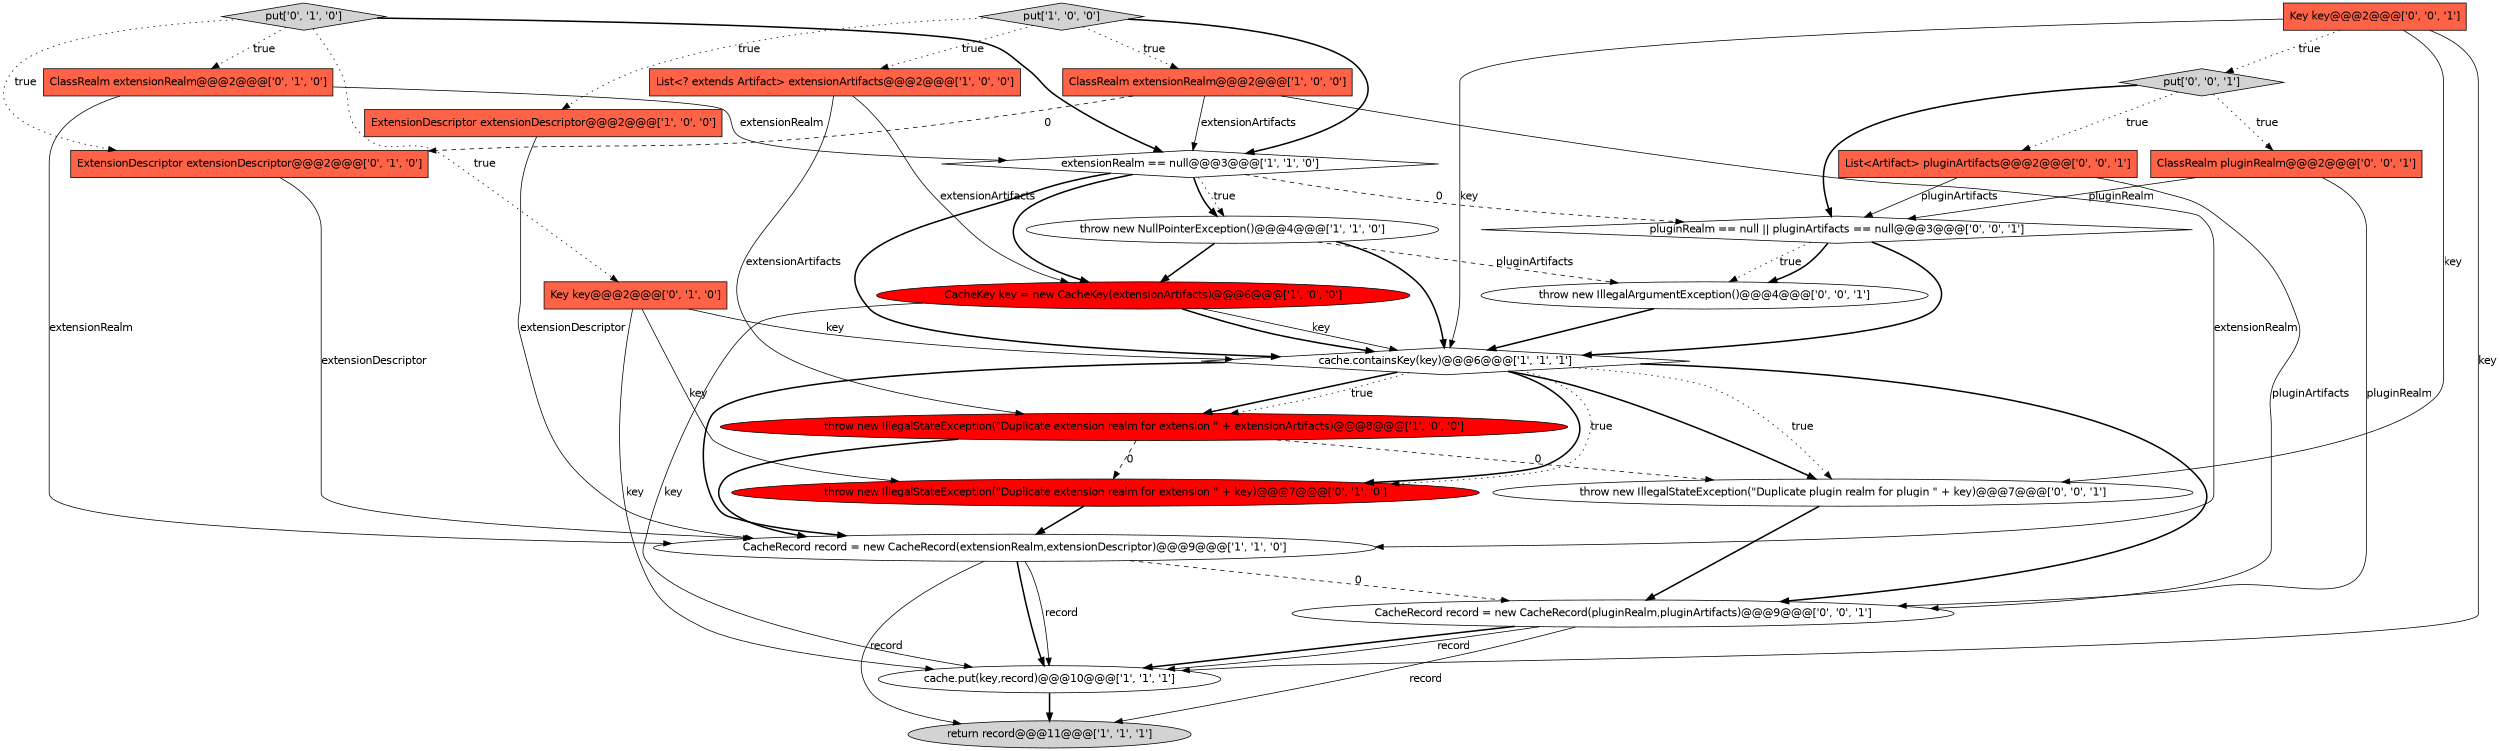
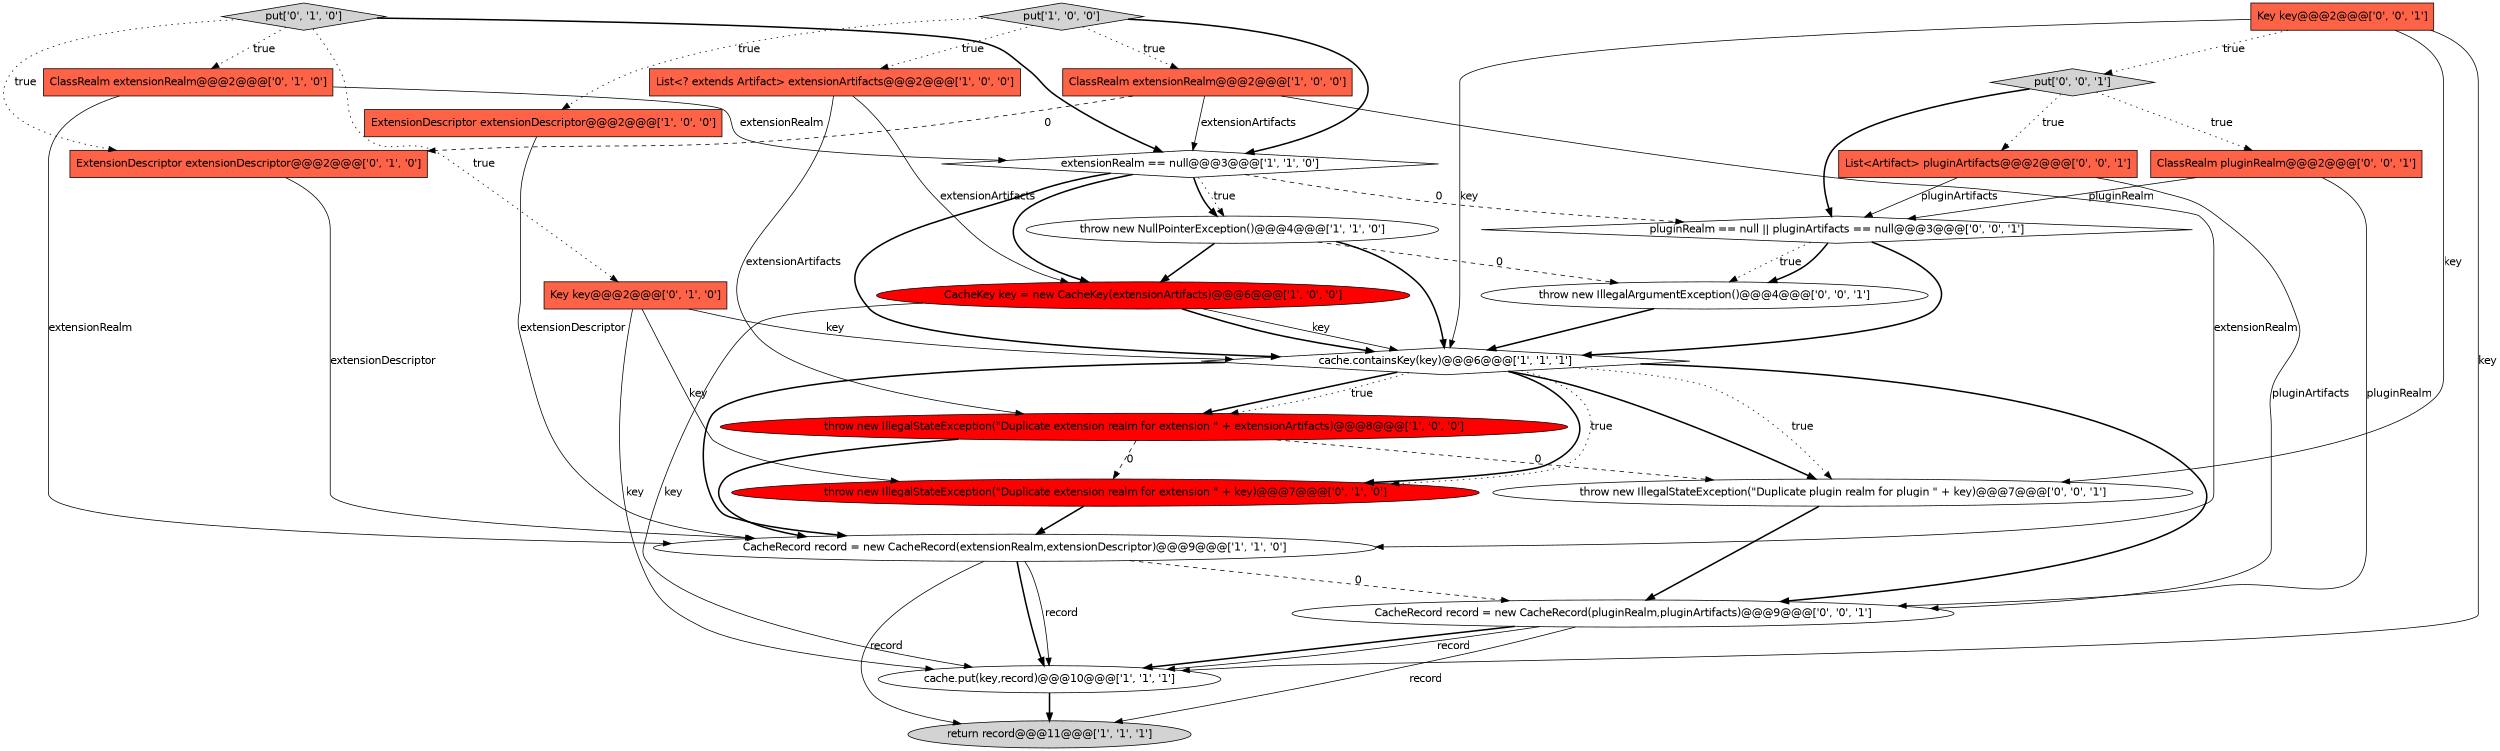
(1535, 263) -> (1500, 263)
